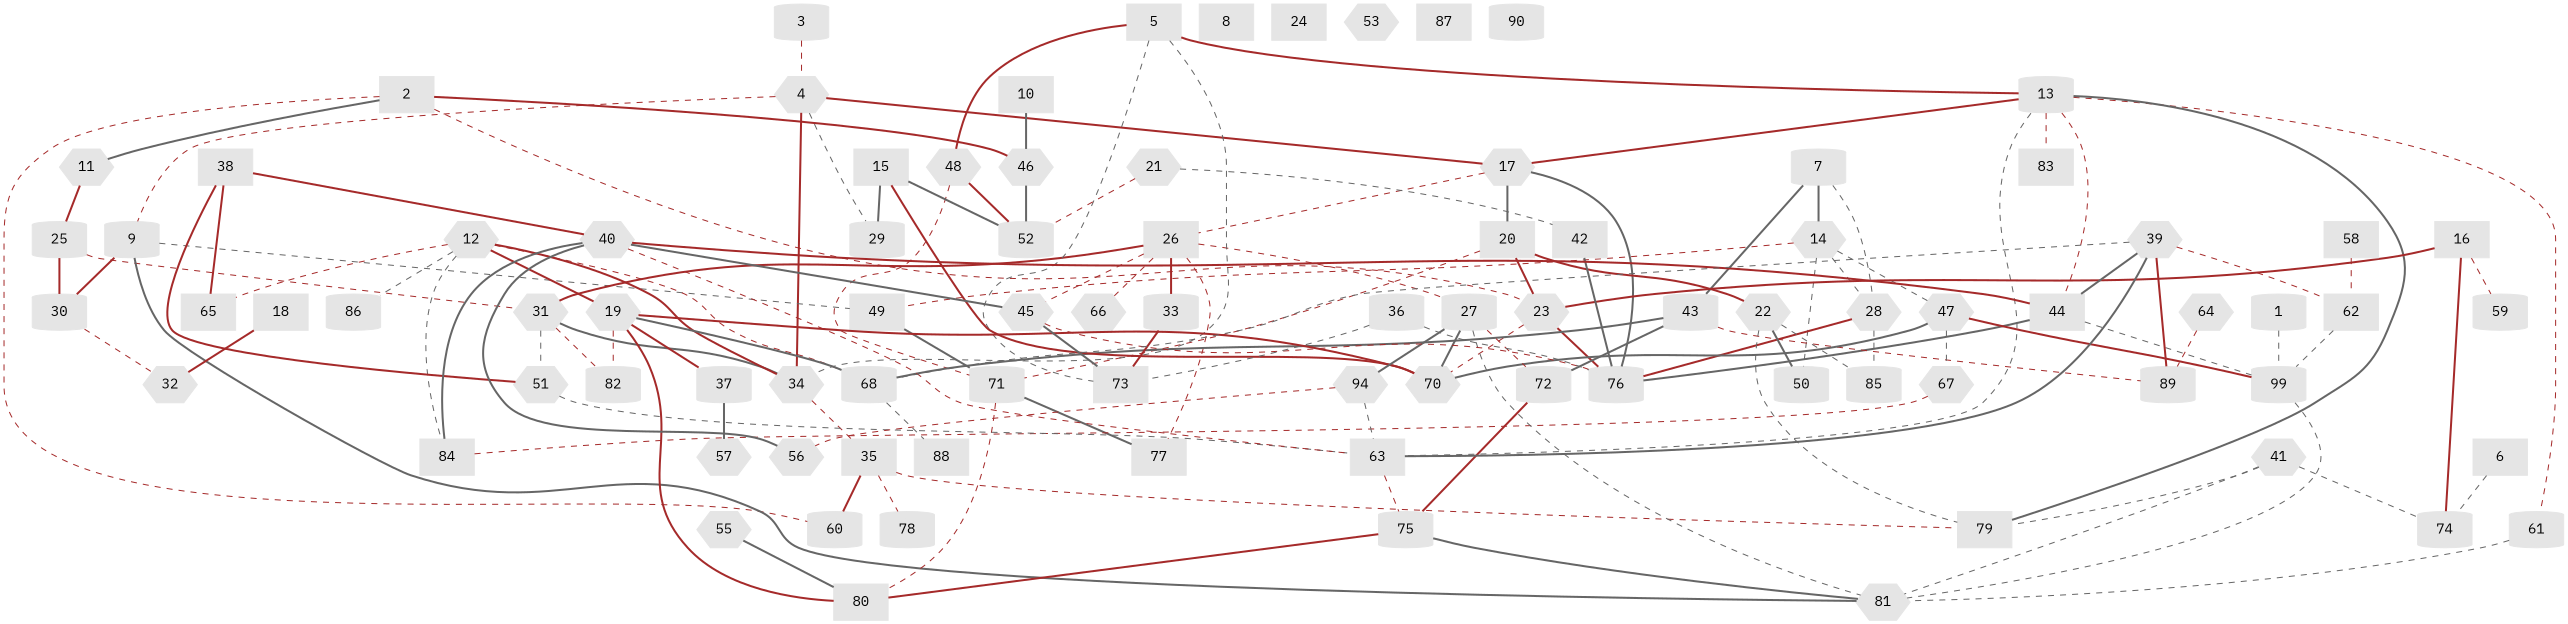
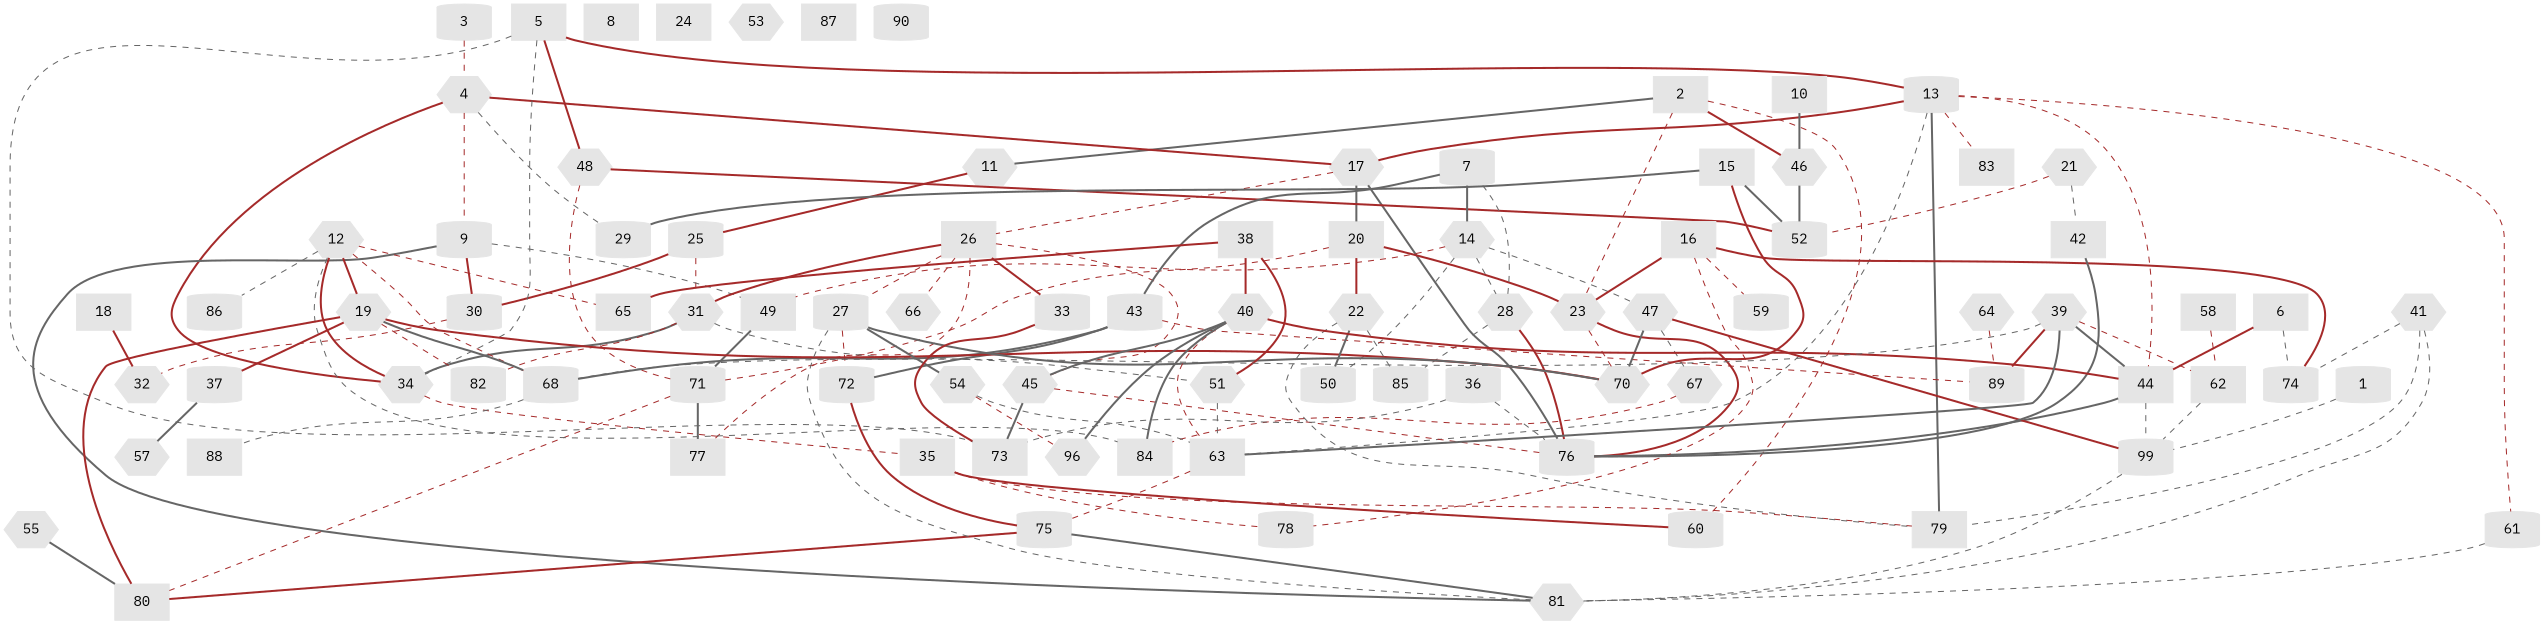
none -> (2219, 345)
(1360, 385) -> (958, 385)
(796, 457) -> (1072, 457)
none -> (1618, 471)
